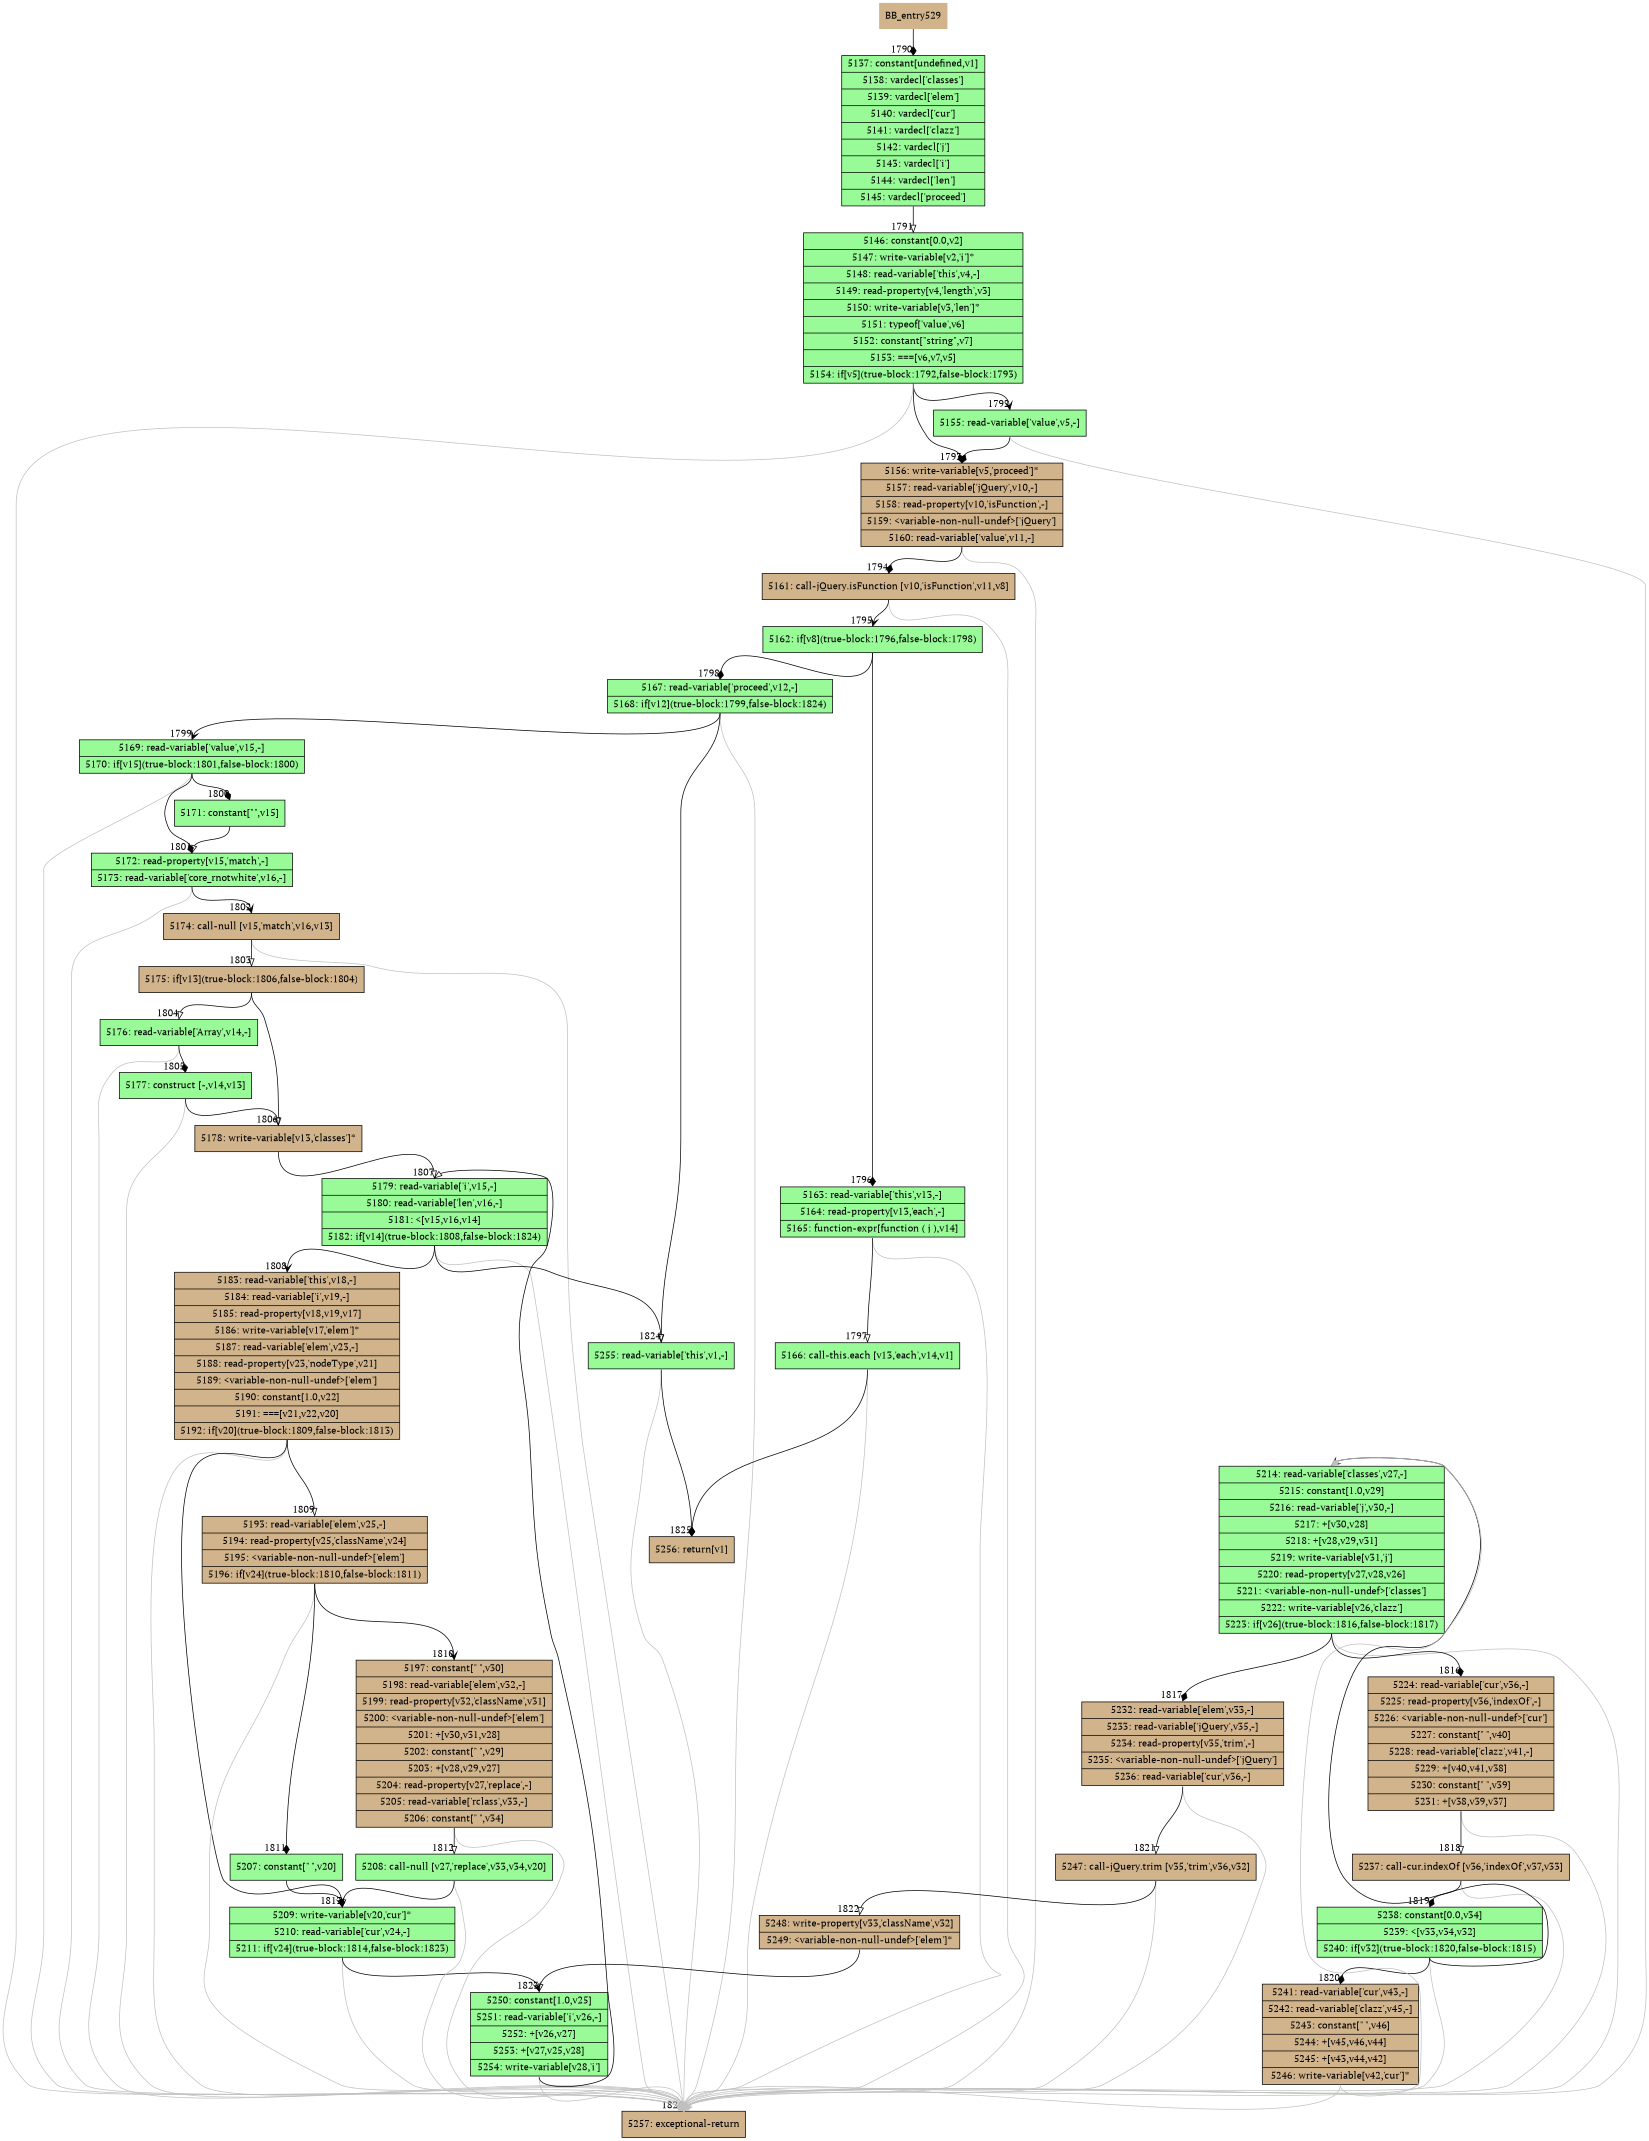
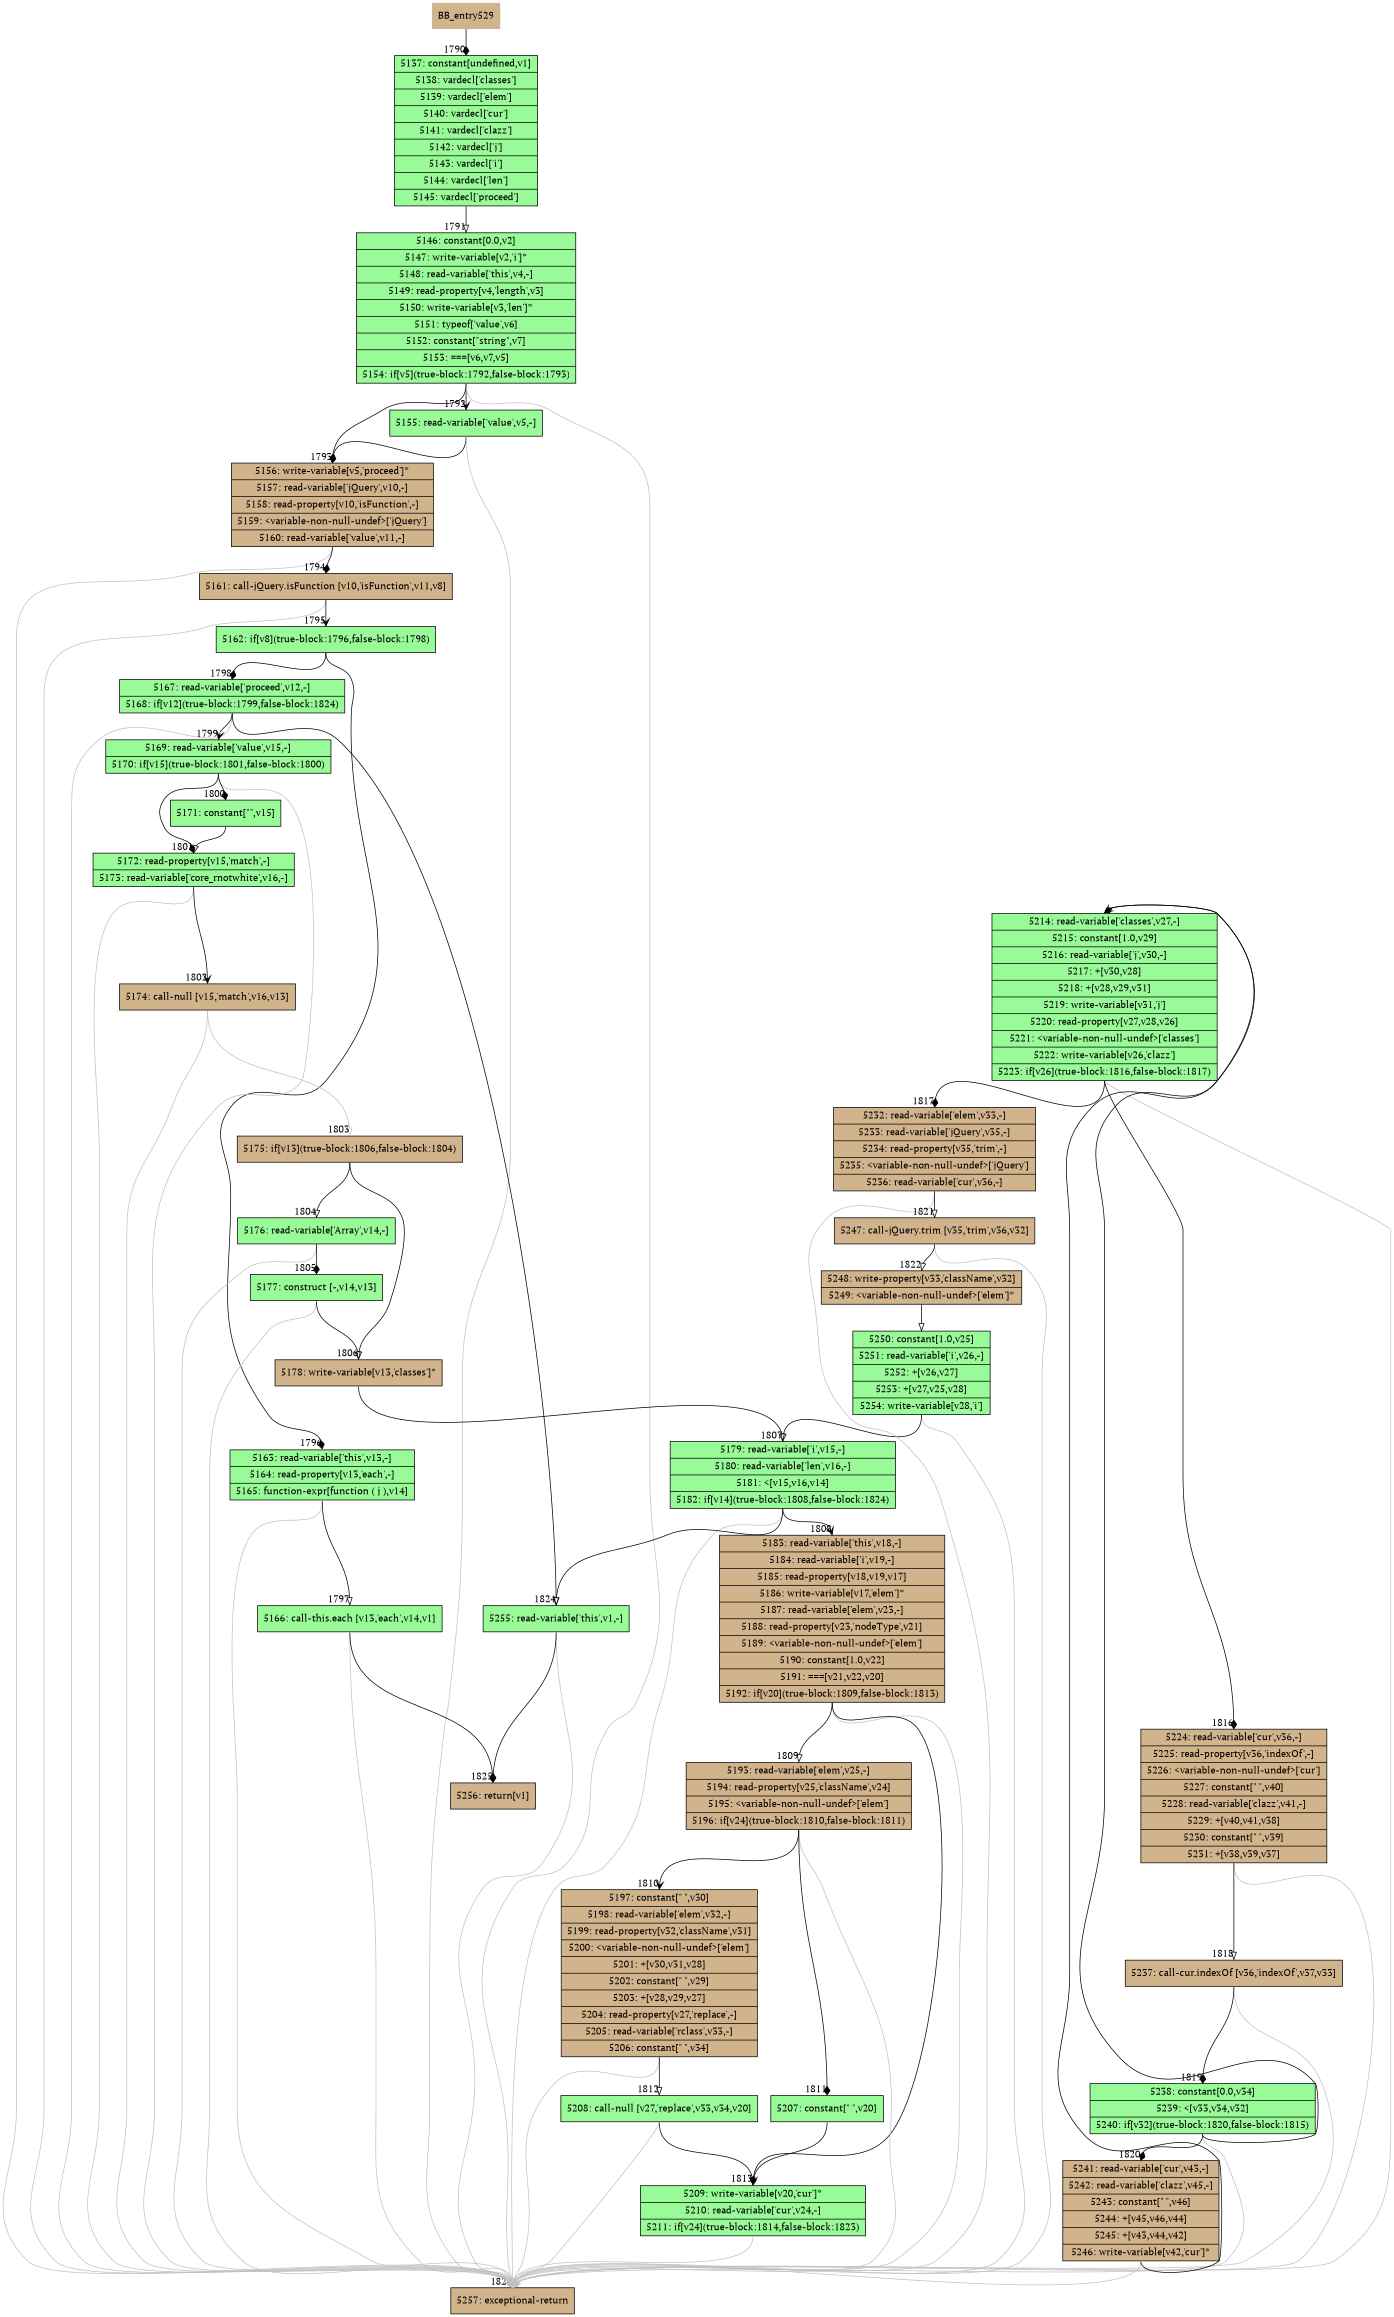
(252, 950) -> (275, 1072)
(1307, 1748) -> (1070, 1572)
(437, 1975) -> none
